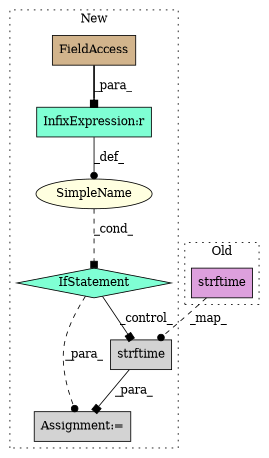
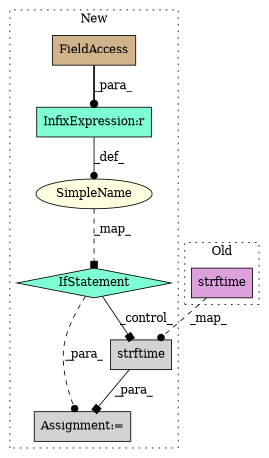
(94, 82) -> (94, 83)
(114, 230) -> (113, 230)
